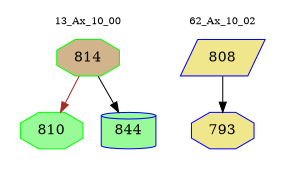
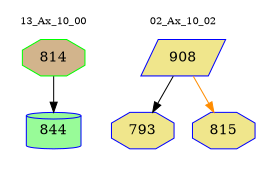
(223, 22) -> (183, 22)
(223, 58) -> (183, 58)
(52, 131) -> none
none -> (224, 131)
